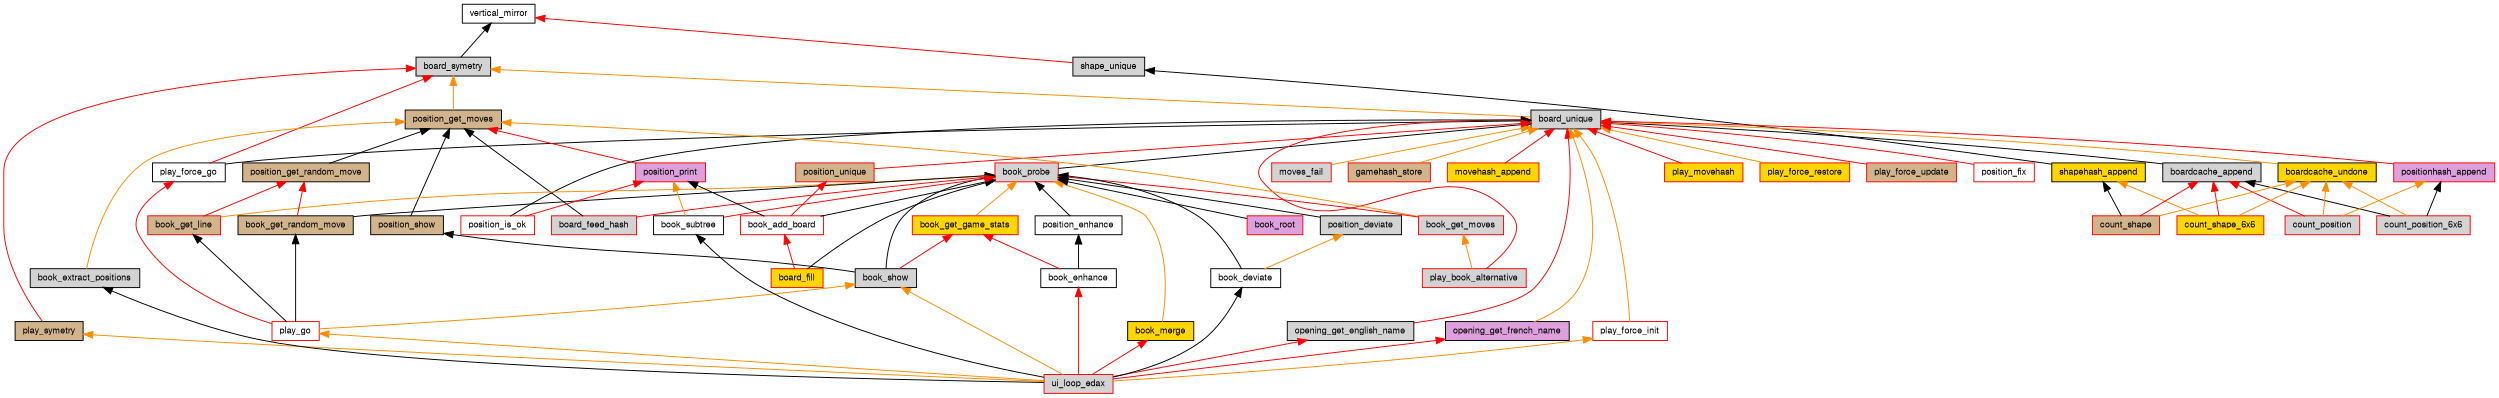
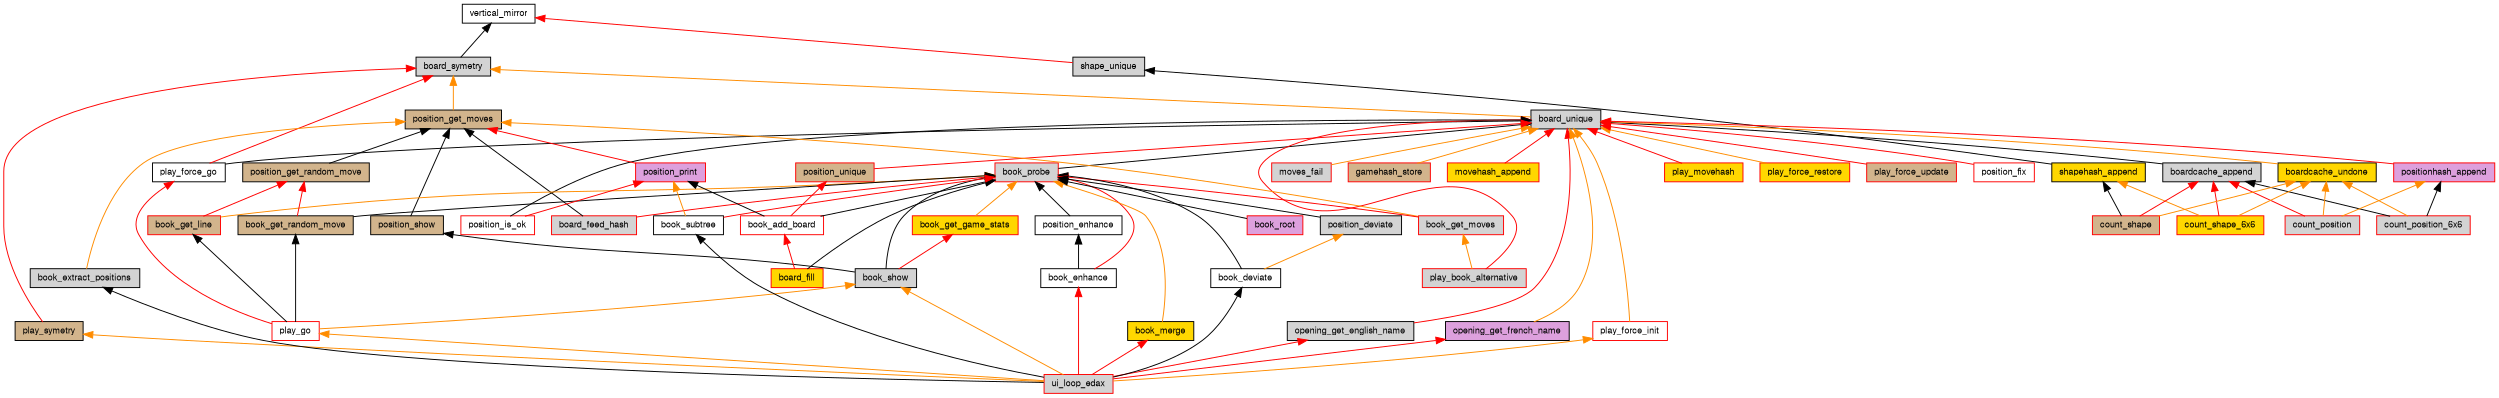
(1026, 254) -> (1130, 215)
